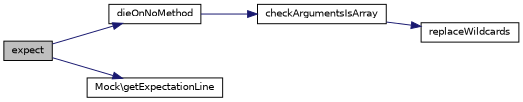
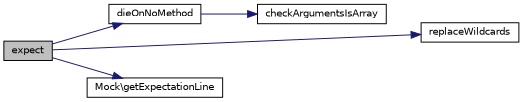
(399, 24) -> (232, 42)
